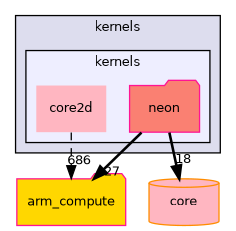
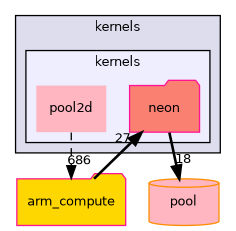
(71, 109) -> (71, 109)
(123, 151) -> (112, 161)
(184, 202) -> (184, 202)
